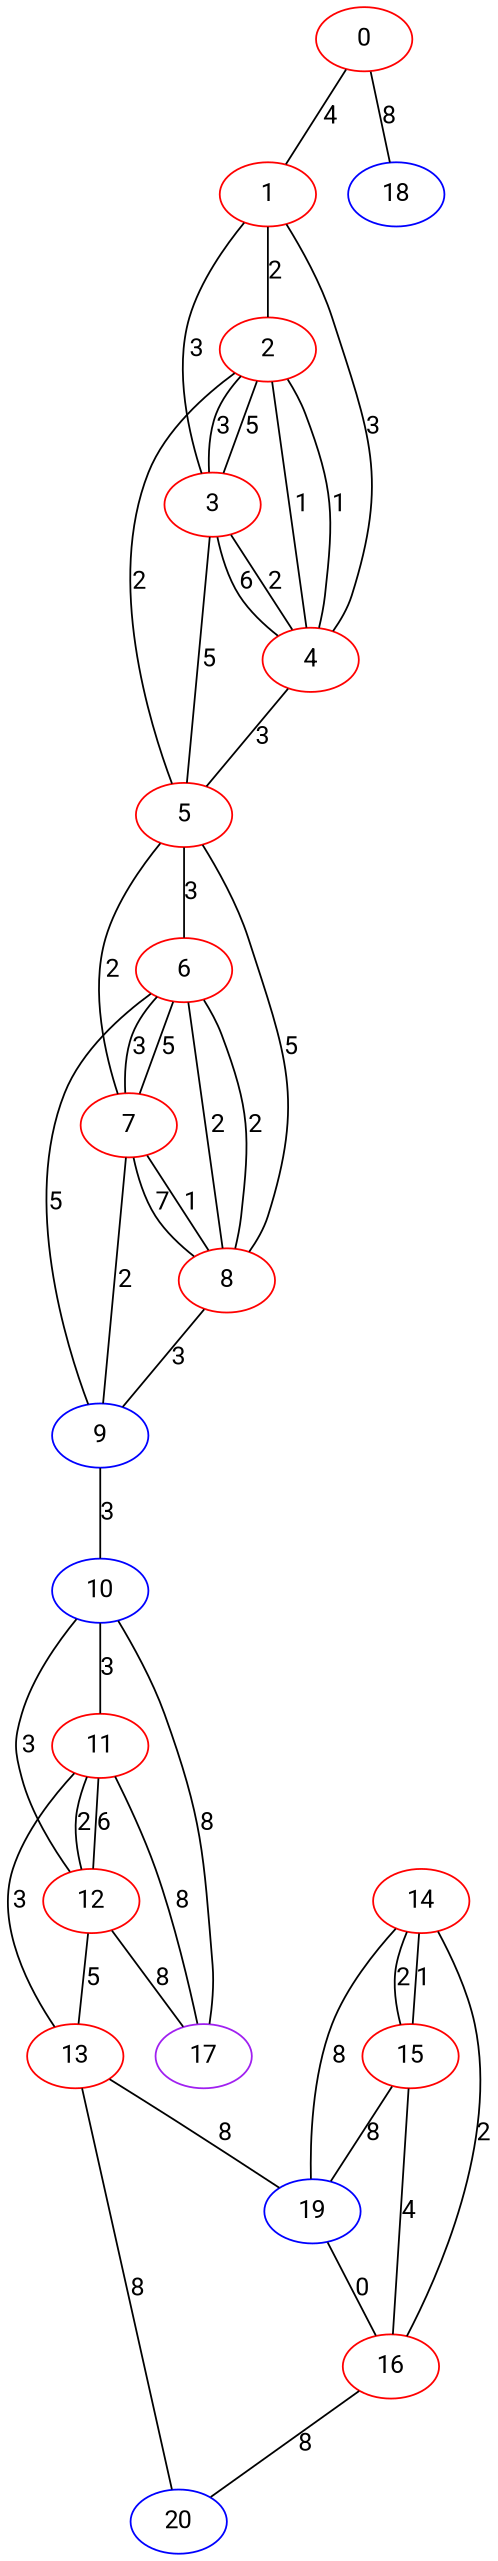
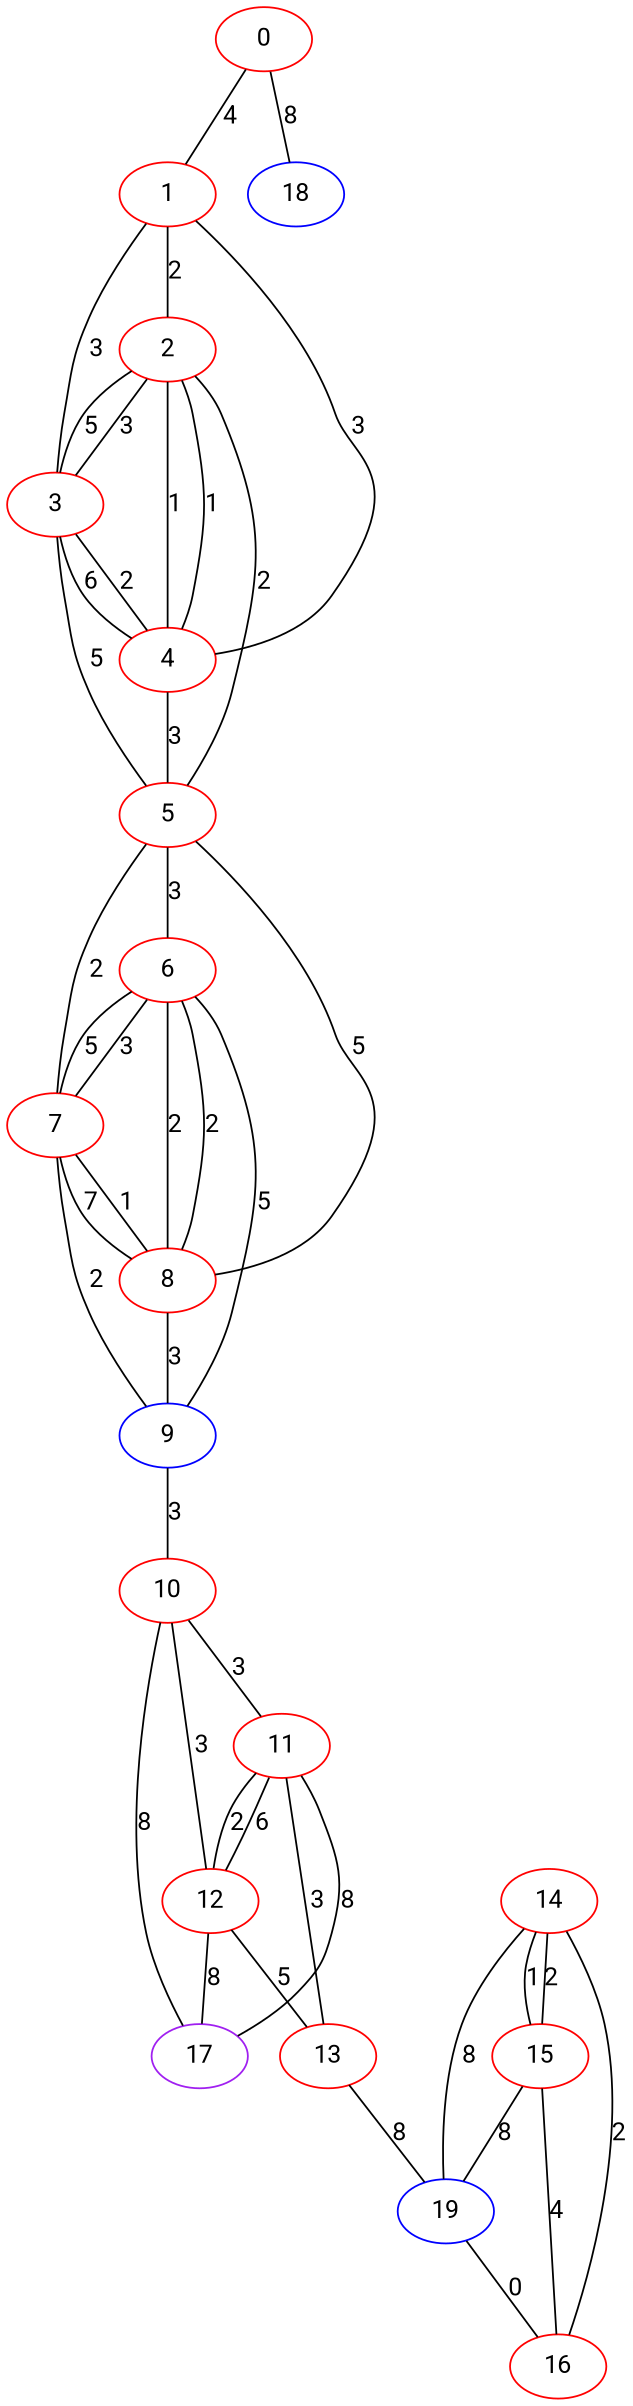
(100, 1591) -> (168, 1591)
(179, 2522) -> none
